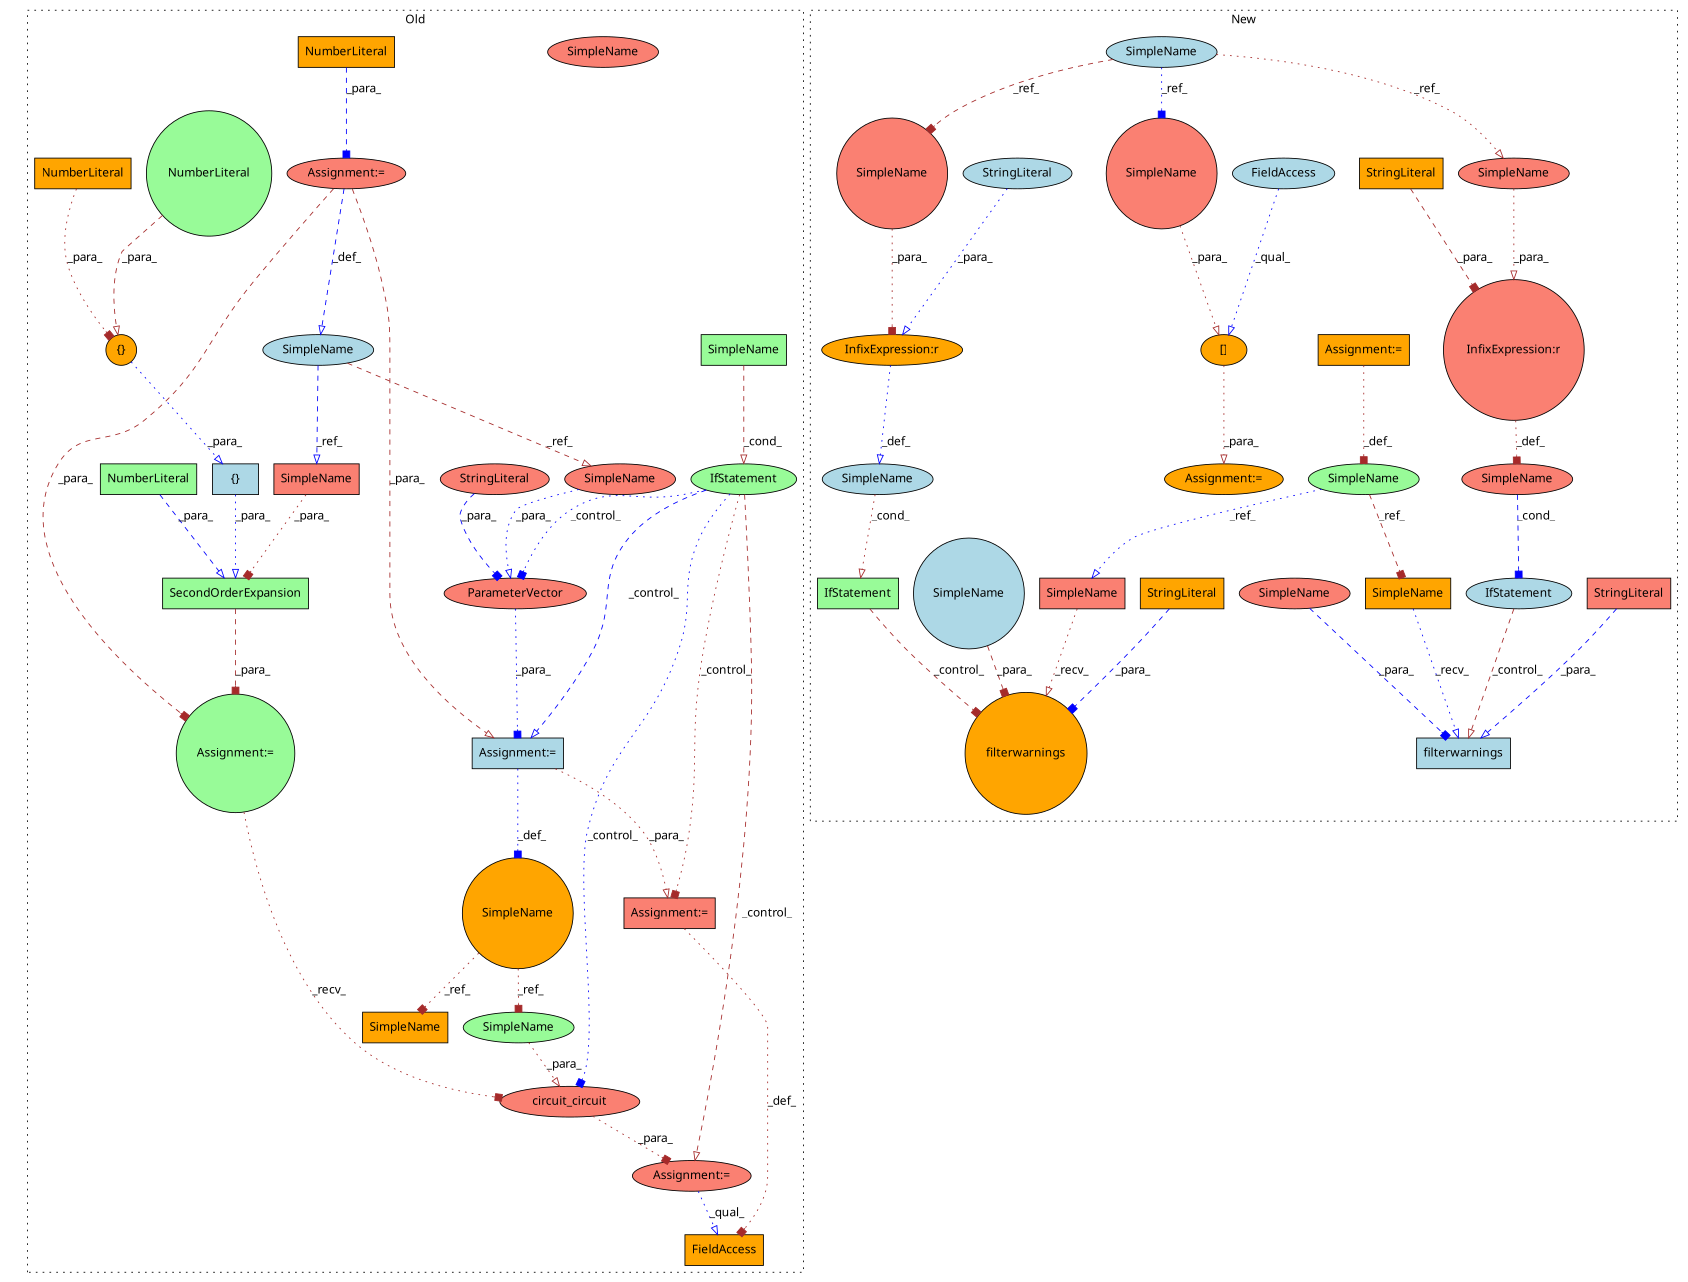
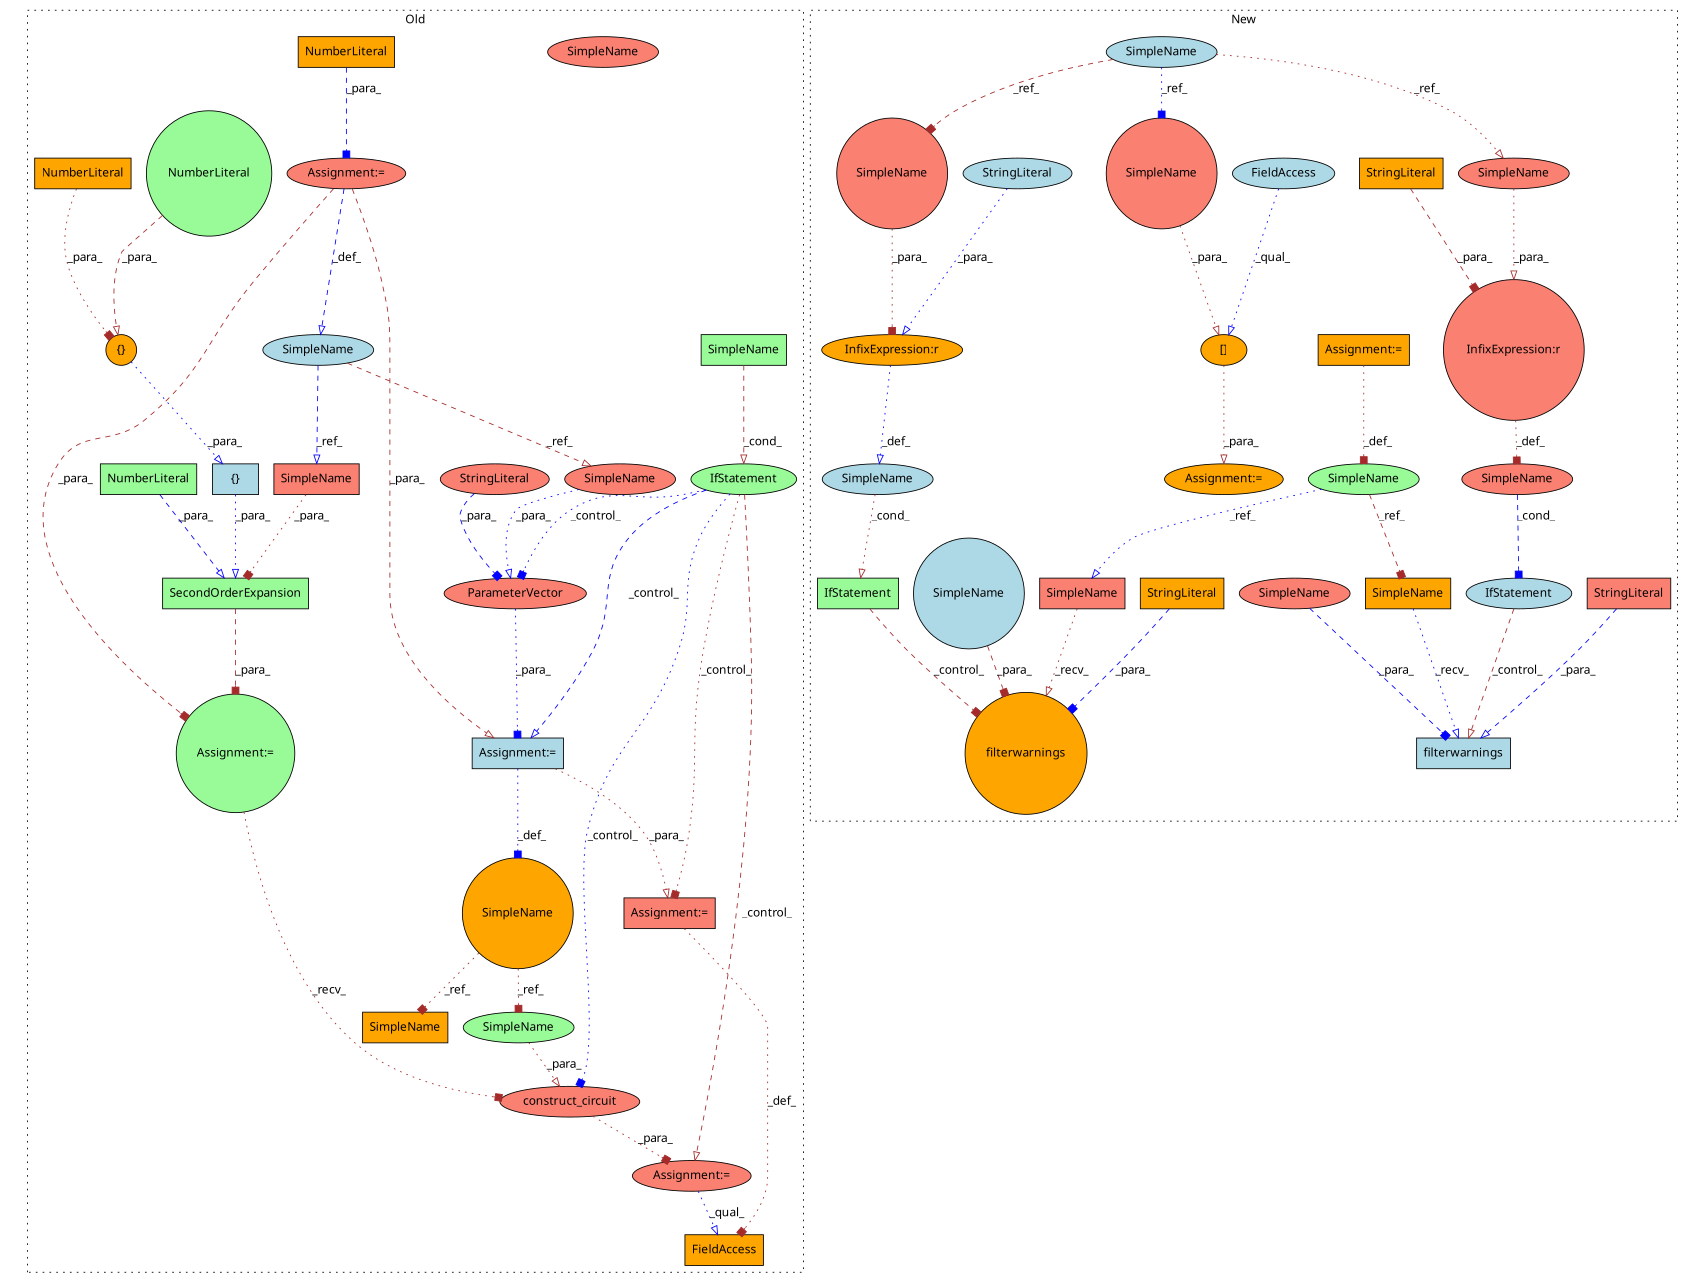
(570, 1102) -> (570, 1102)
